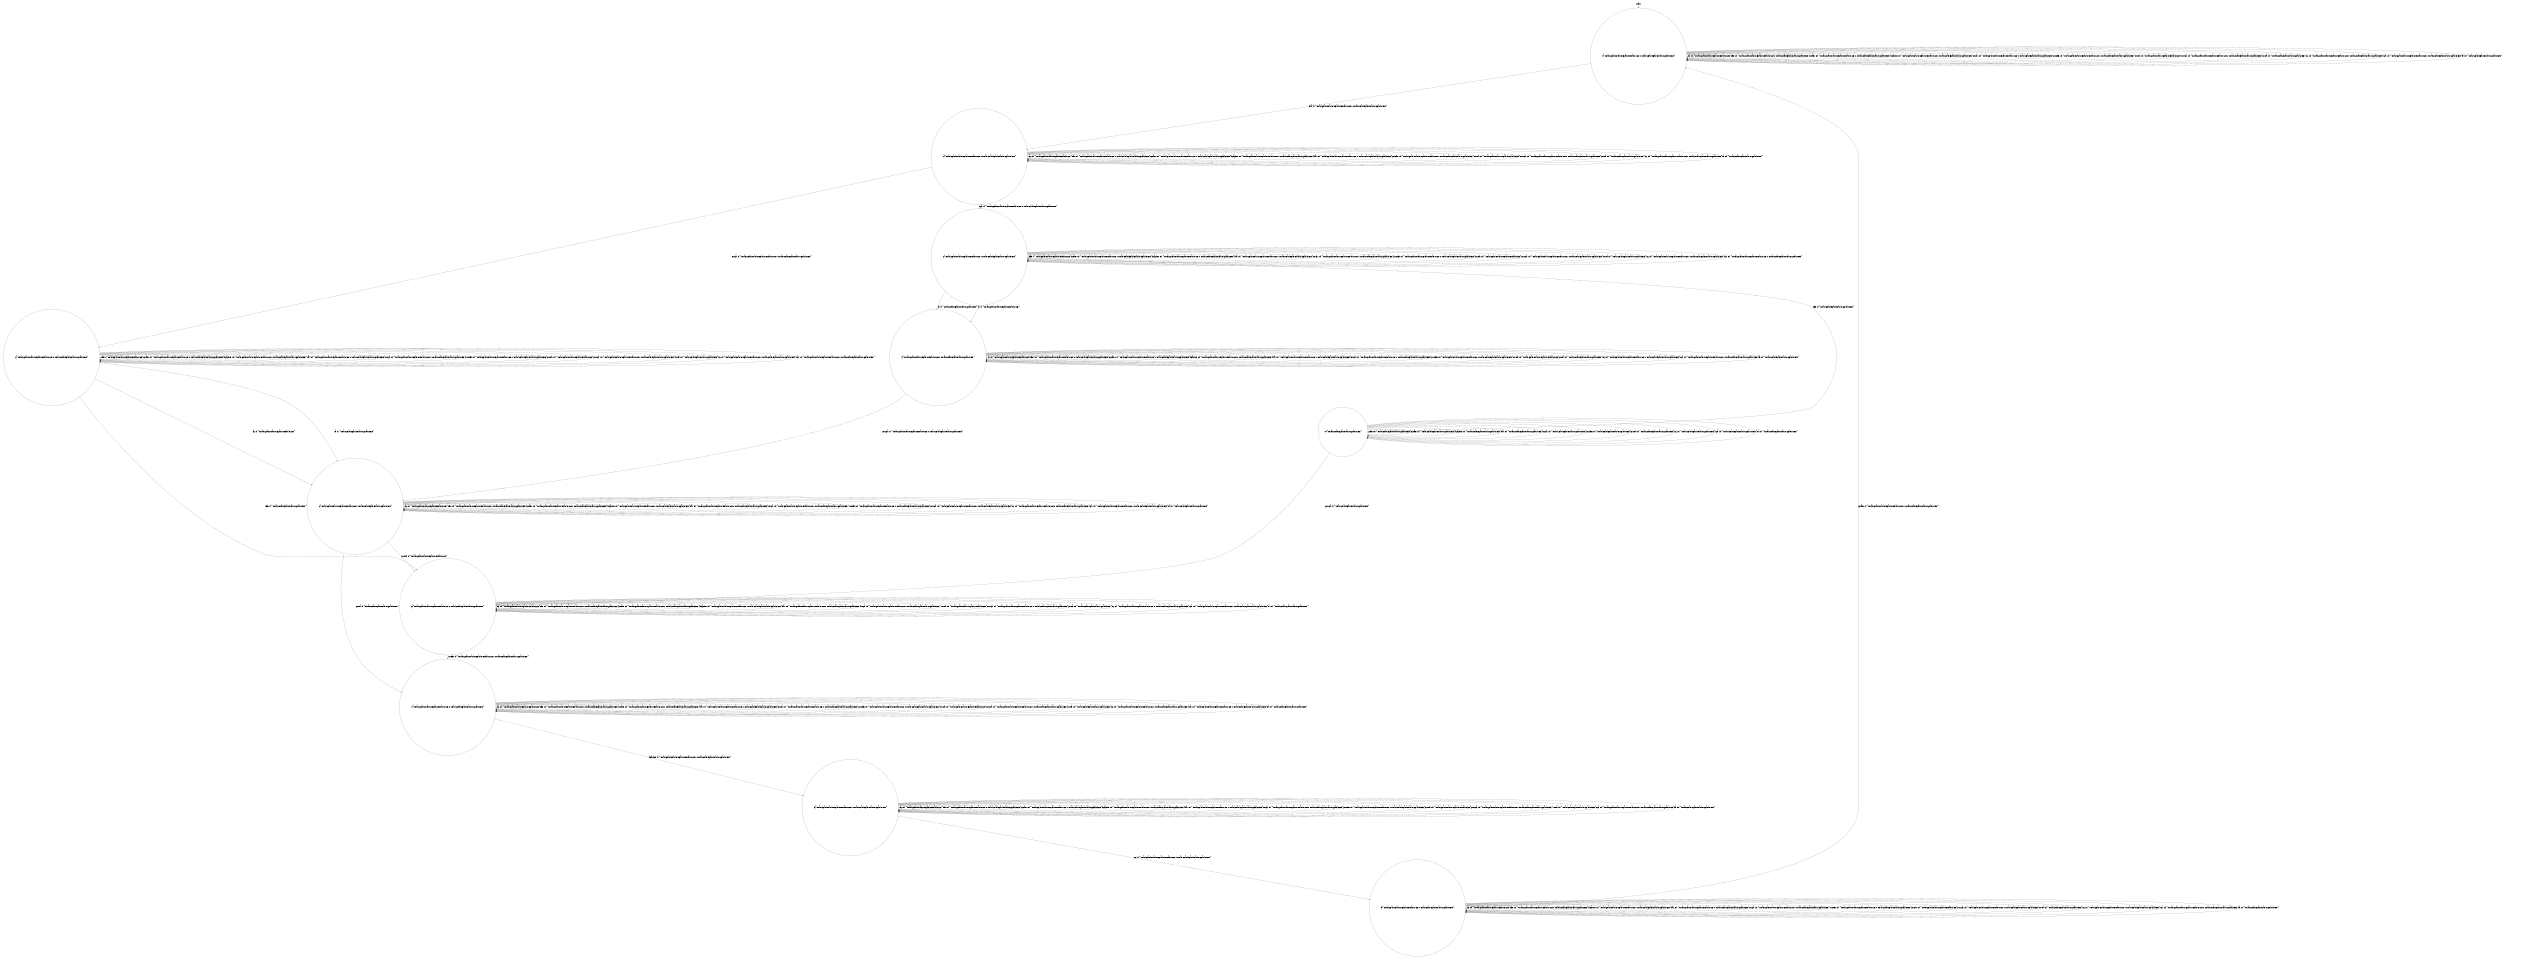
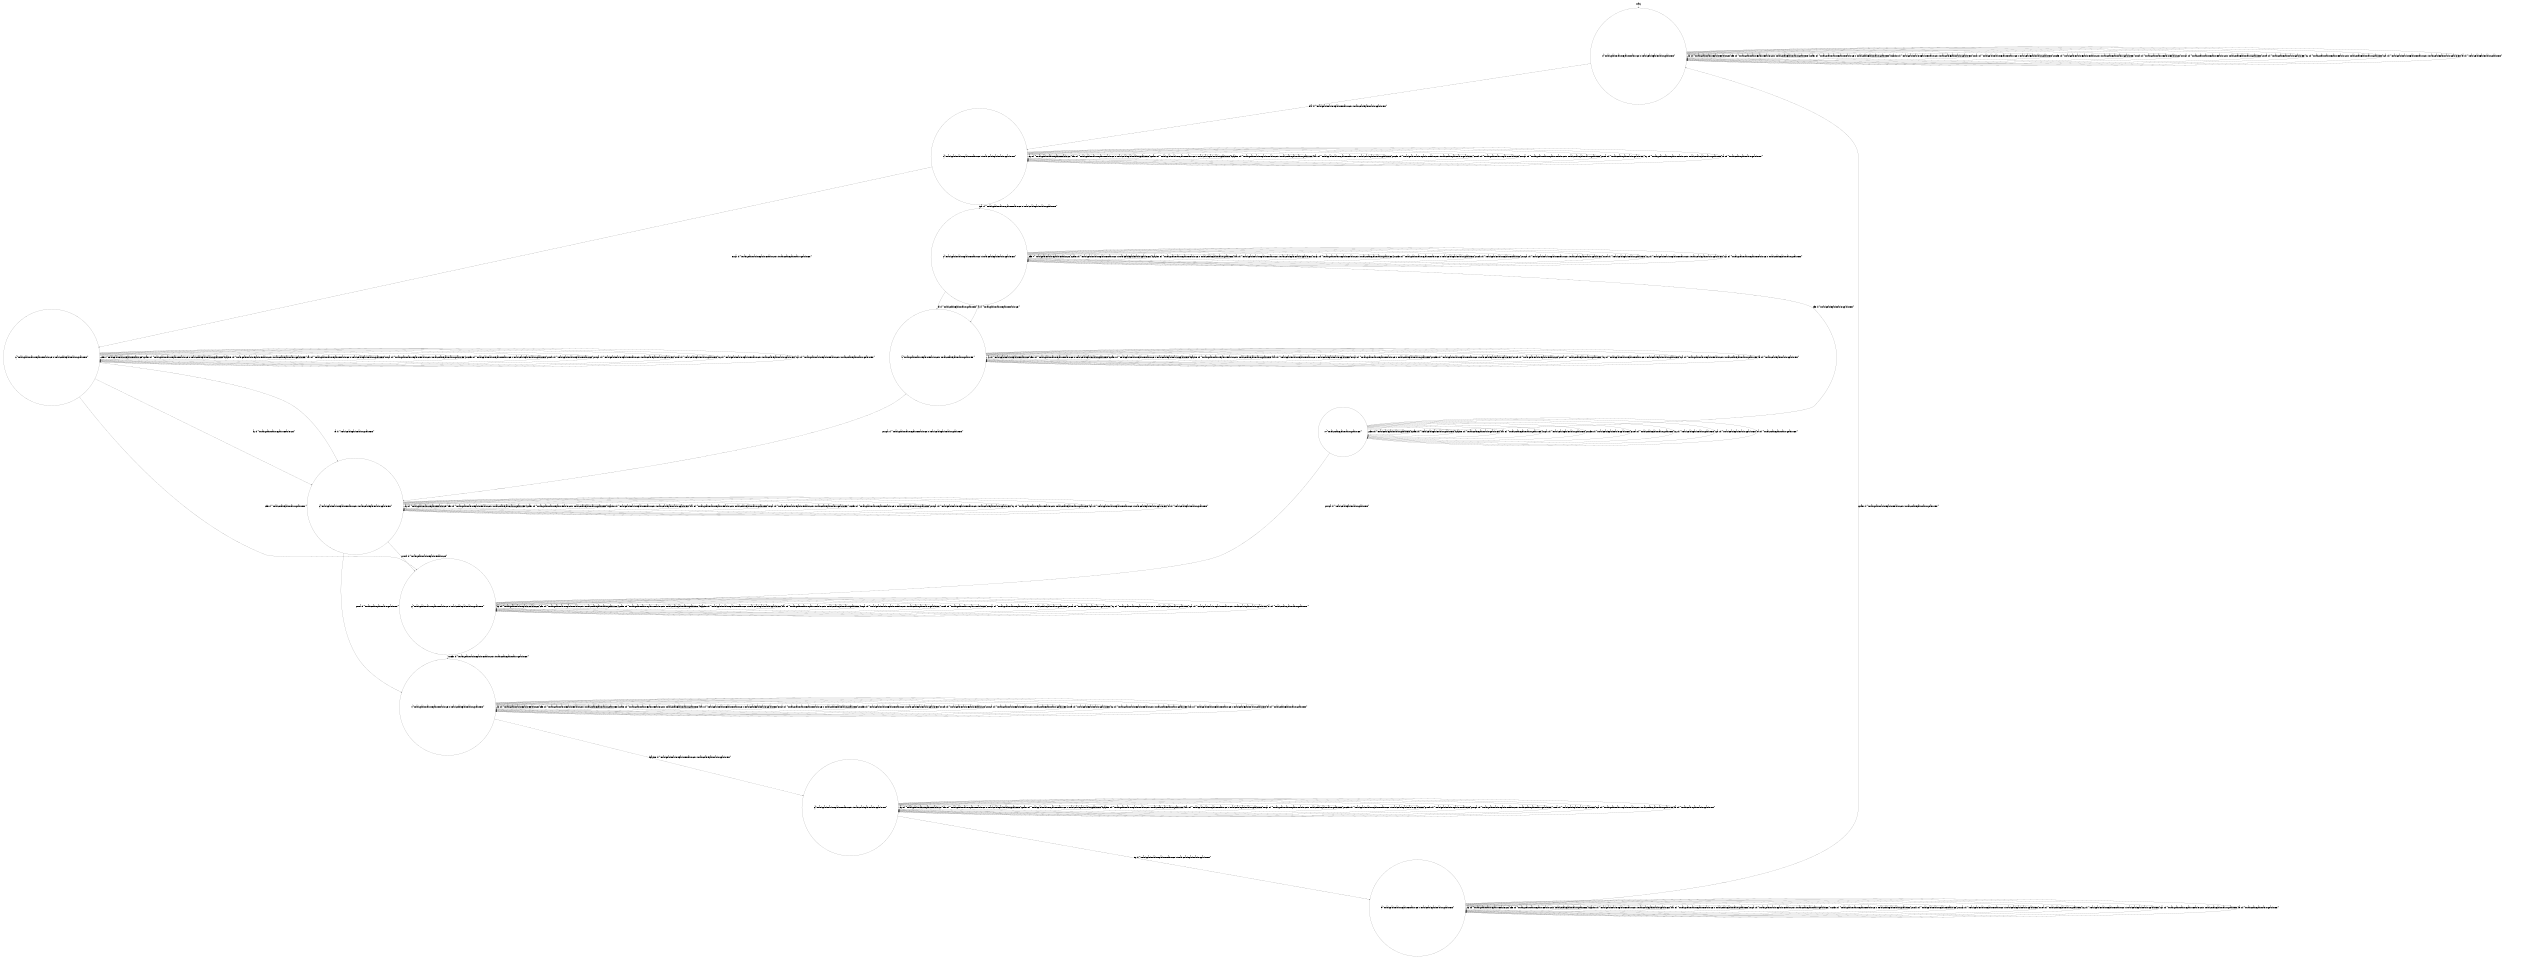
(1639, 4) -> (1639, 4)
